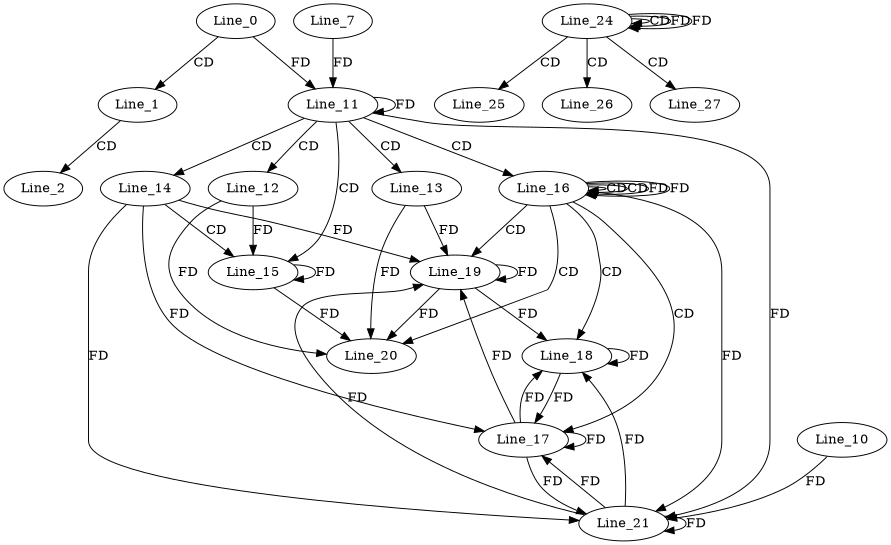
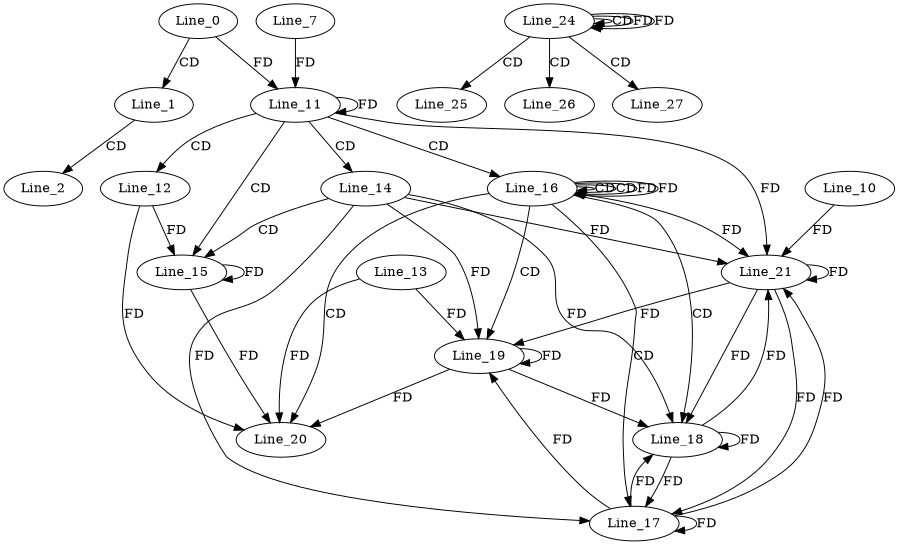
(371, 143) -> none
none -> (556, 287)
none -> (756, 373)
